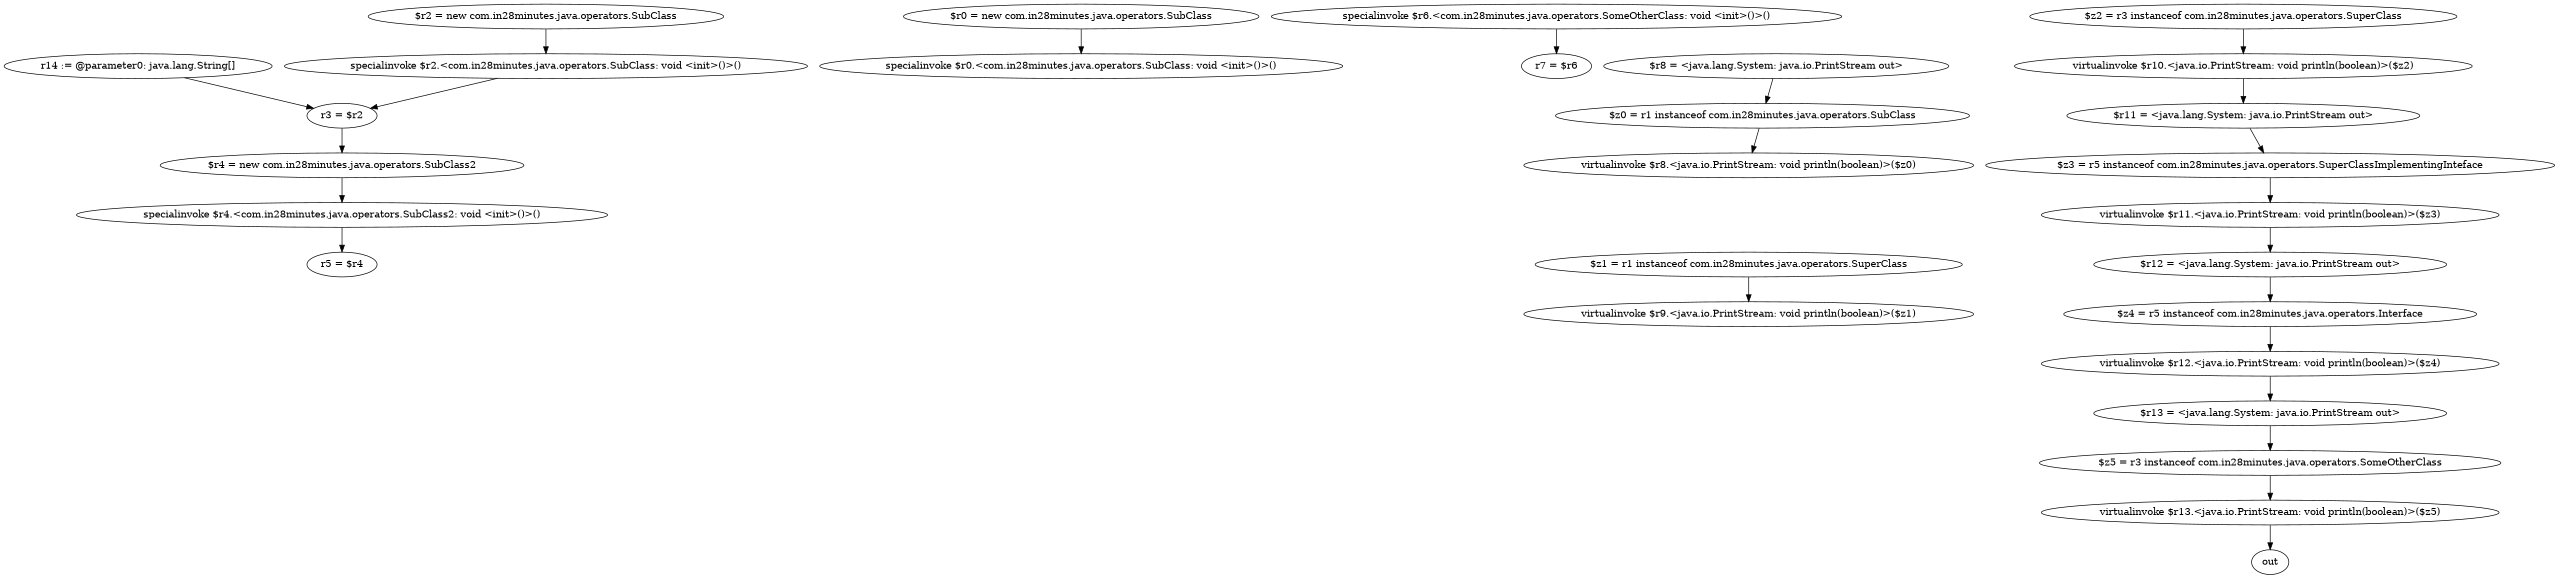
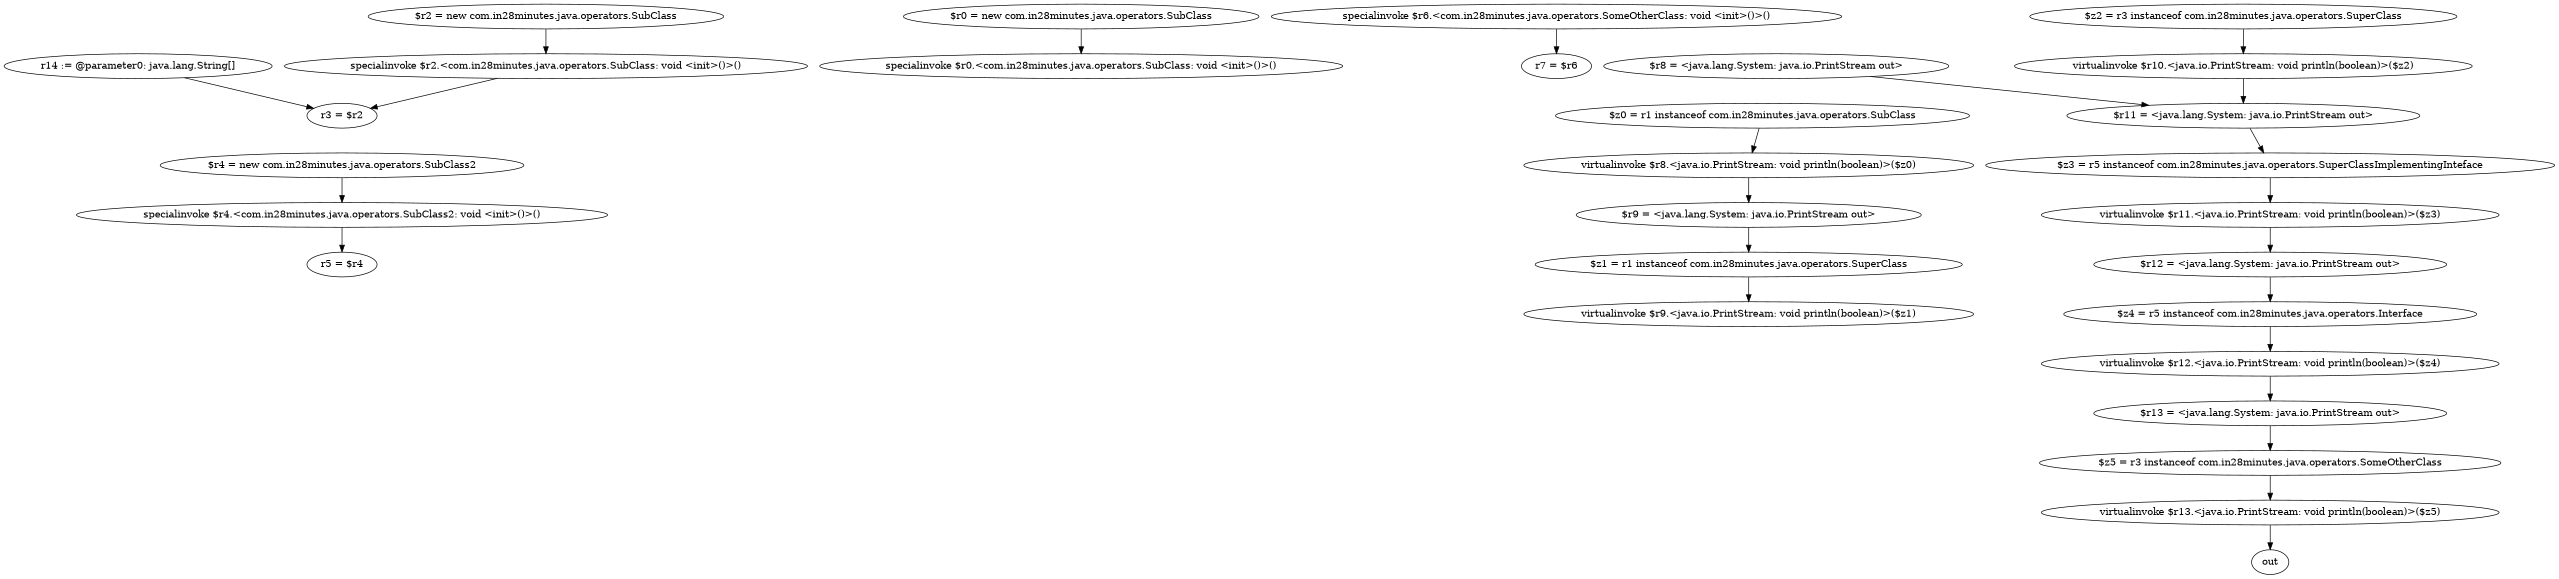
(1770, 88) -> (2006, 91)
(342, 137) -> none
none -> (1749, 215)
